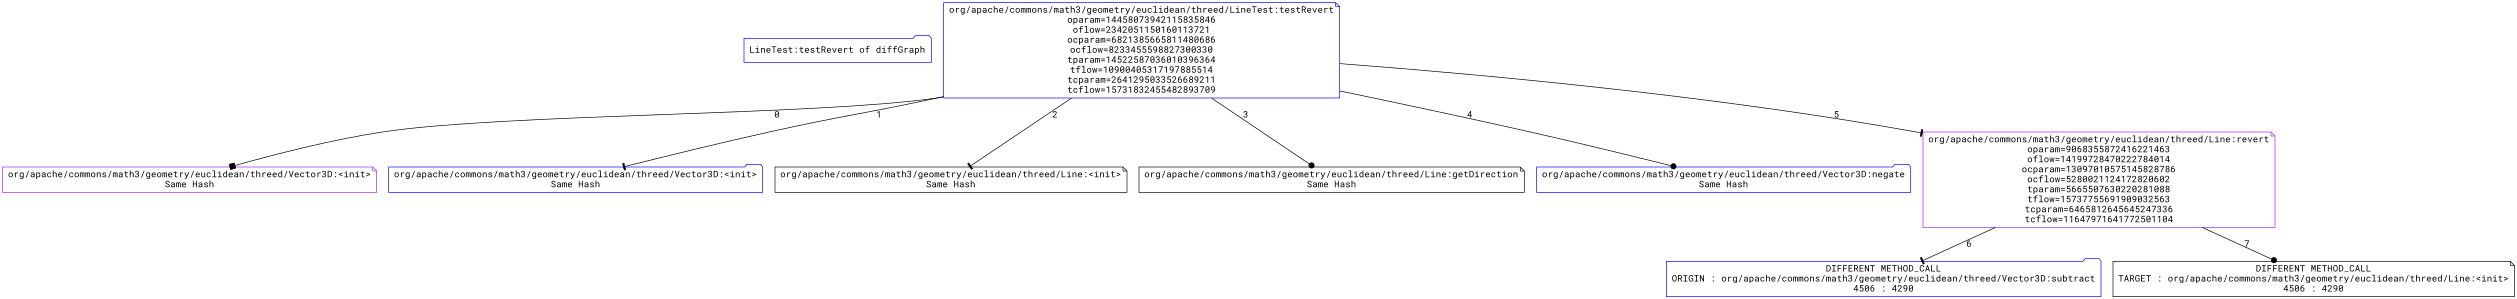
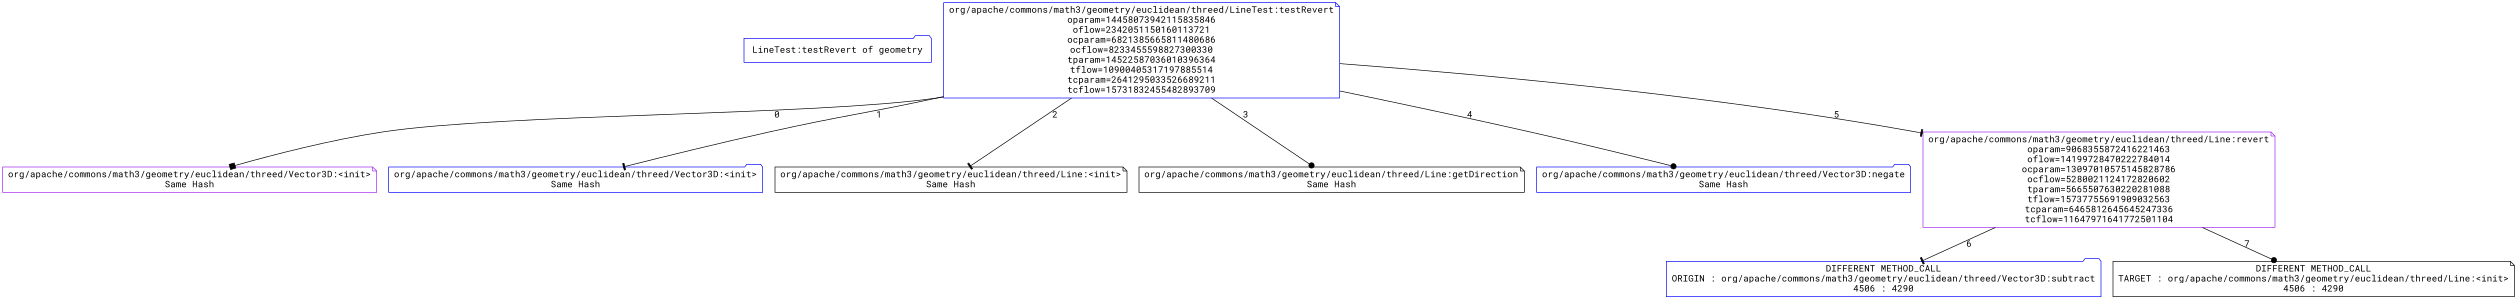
(838, 50) -> (838, 50)
